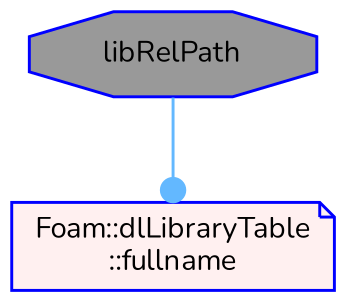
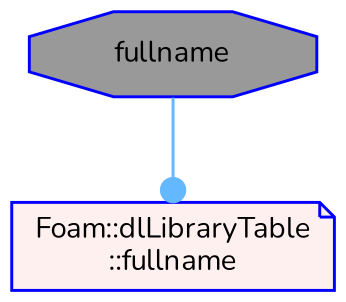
(173, 54) -> (173, 54)
